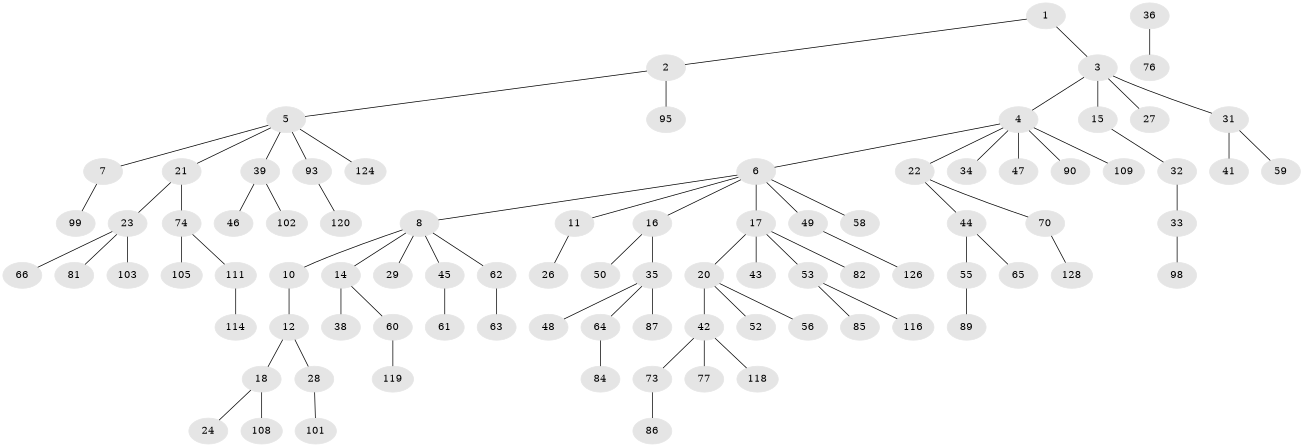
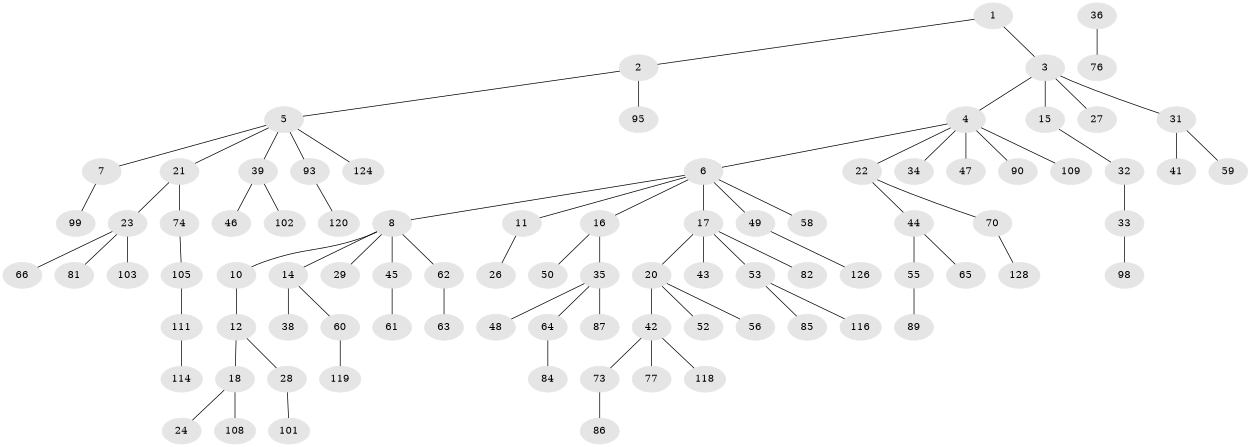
(209, 249) -> (182, 301)
